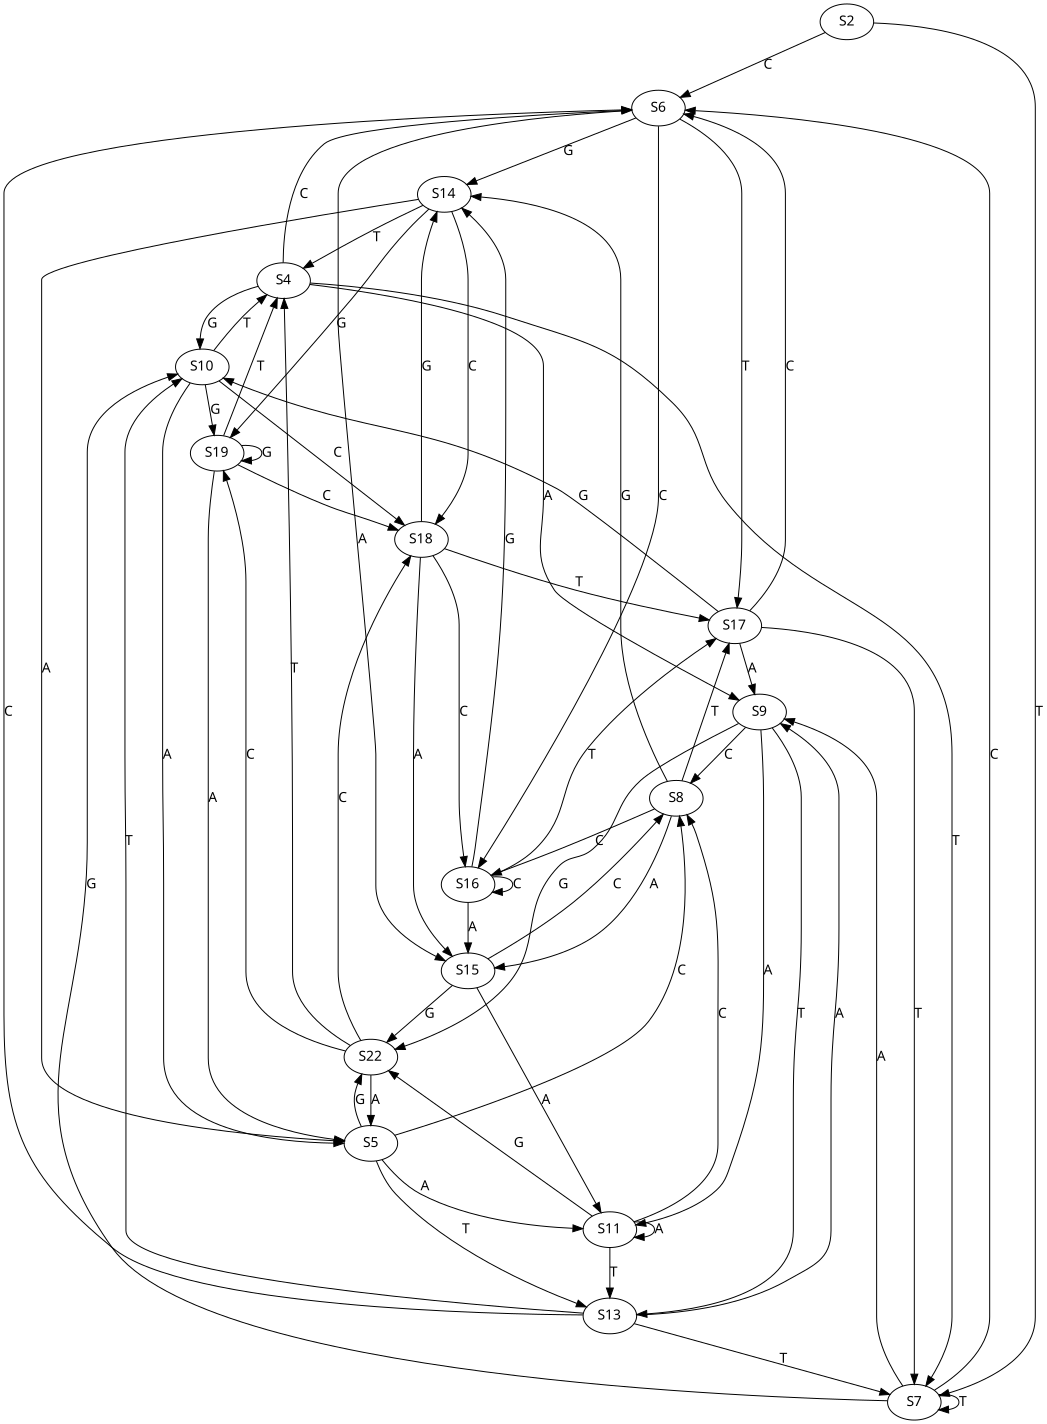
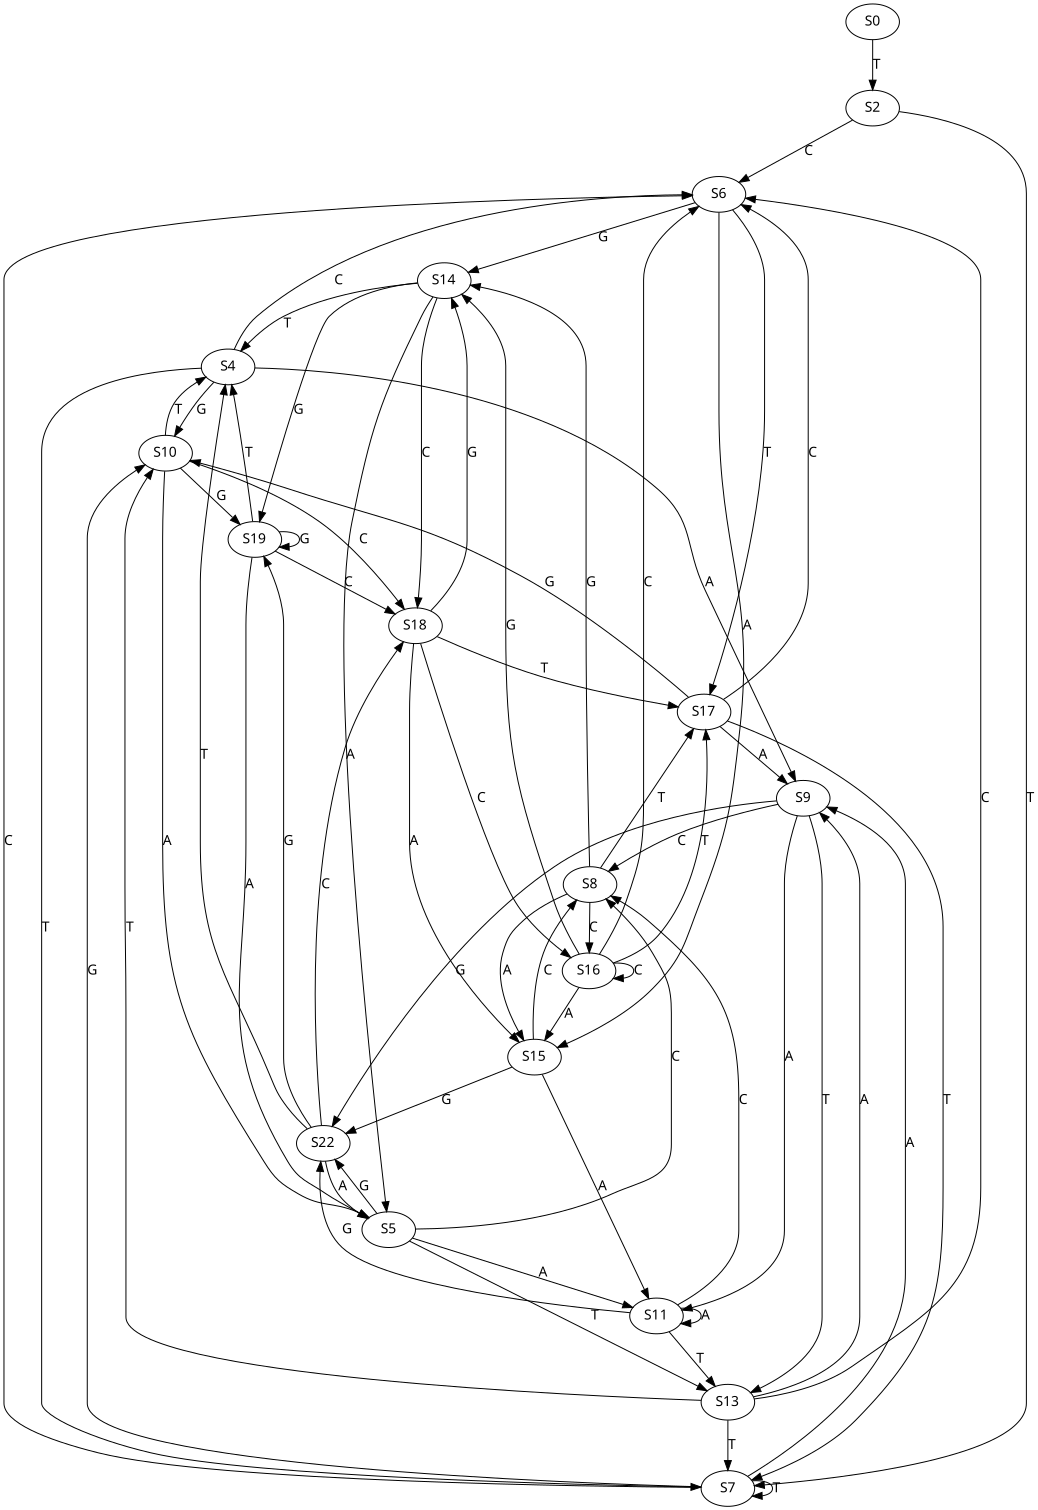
none -> (873, 22)
(656, 514) -> (644, 579)
(251, 755) -> (289, 841)
